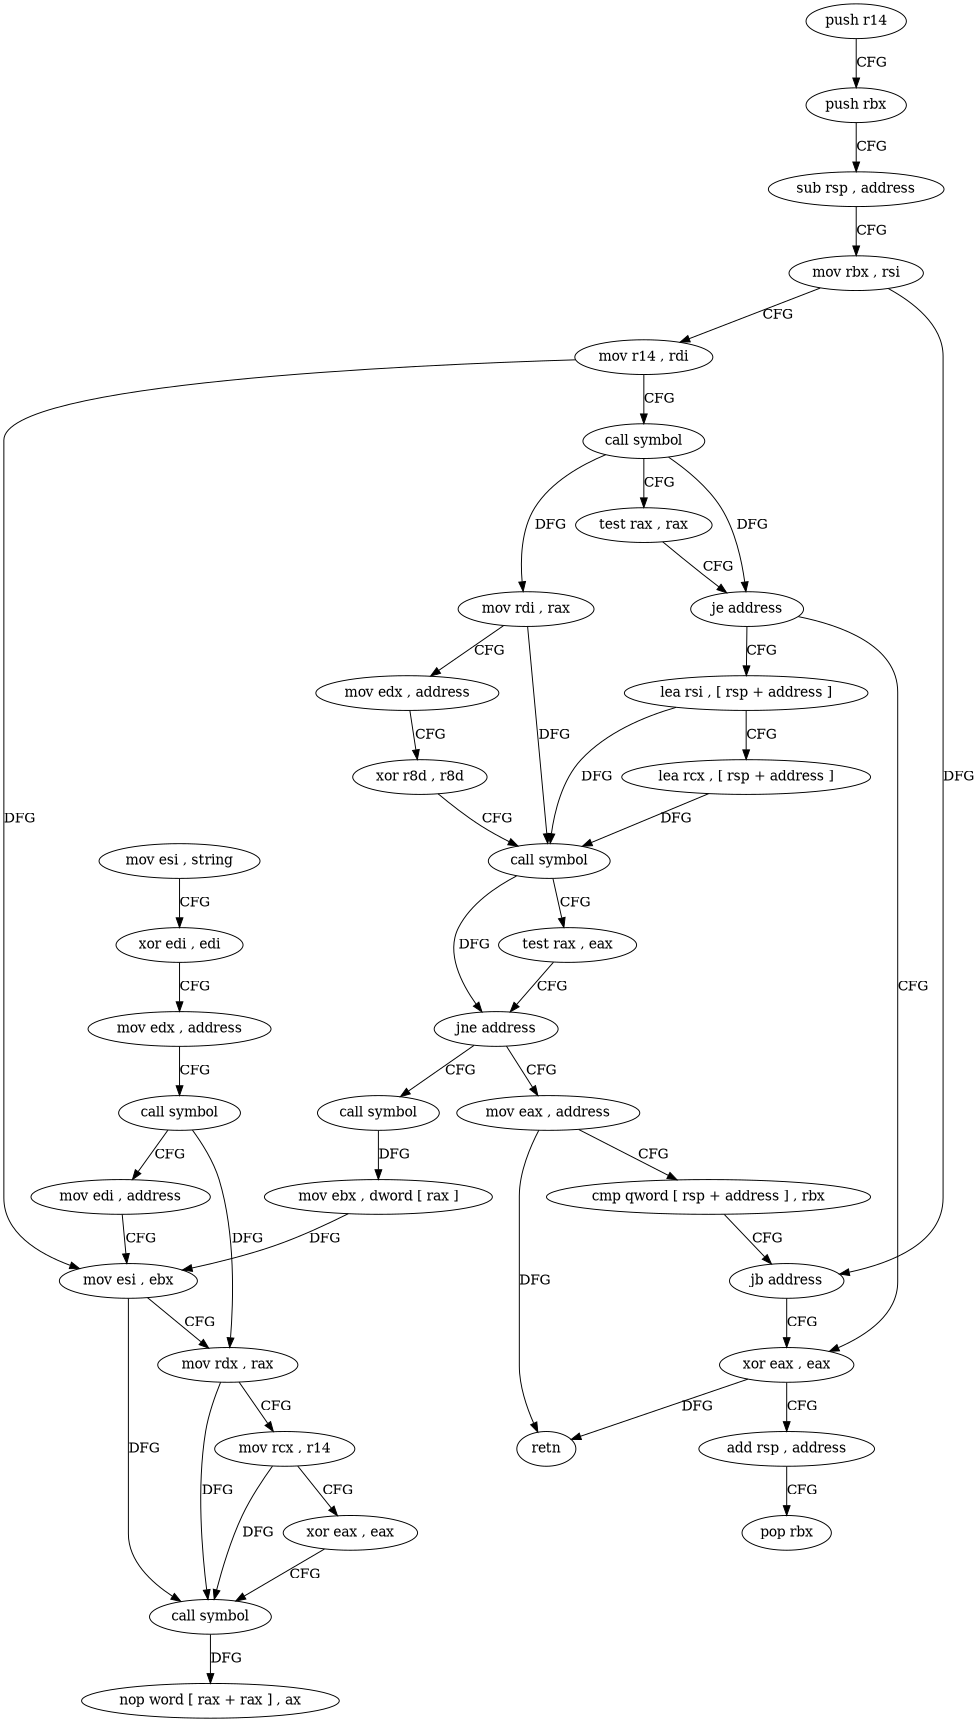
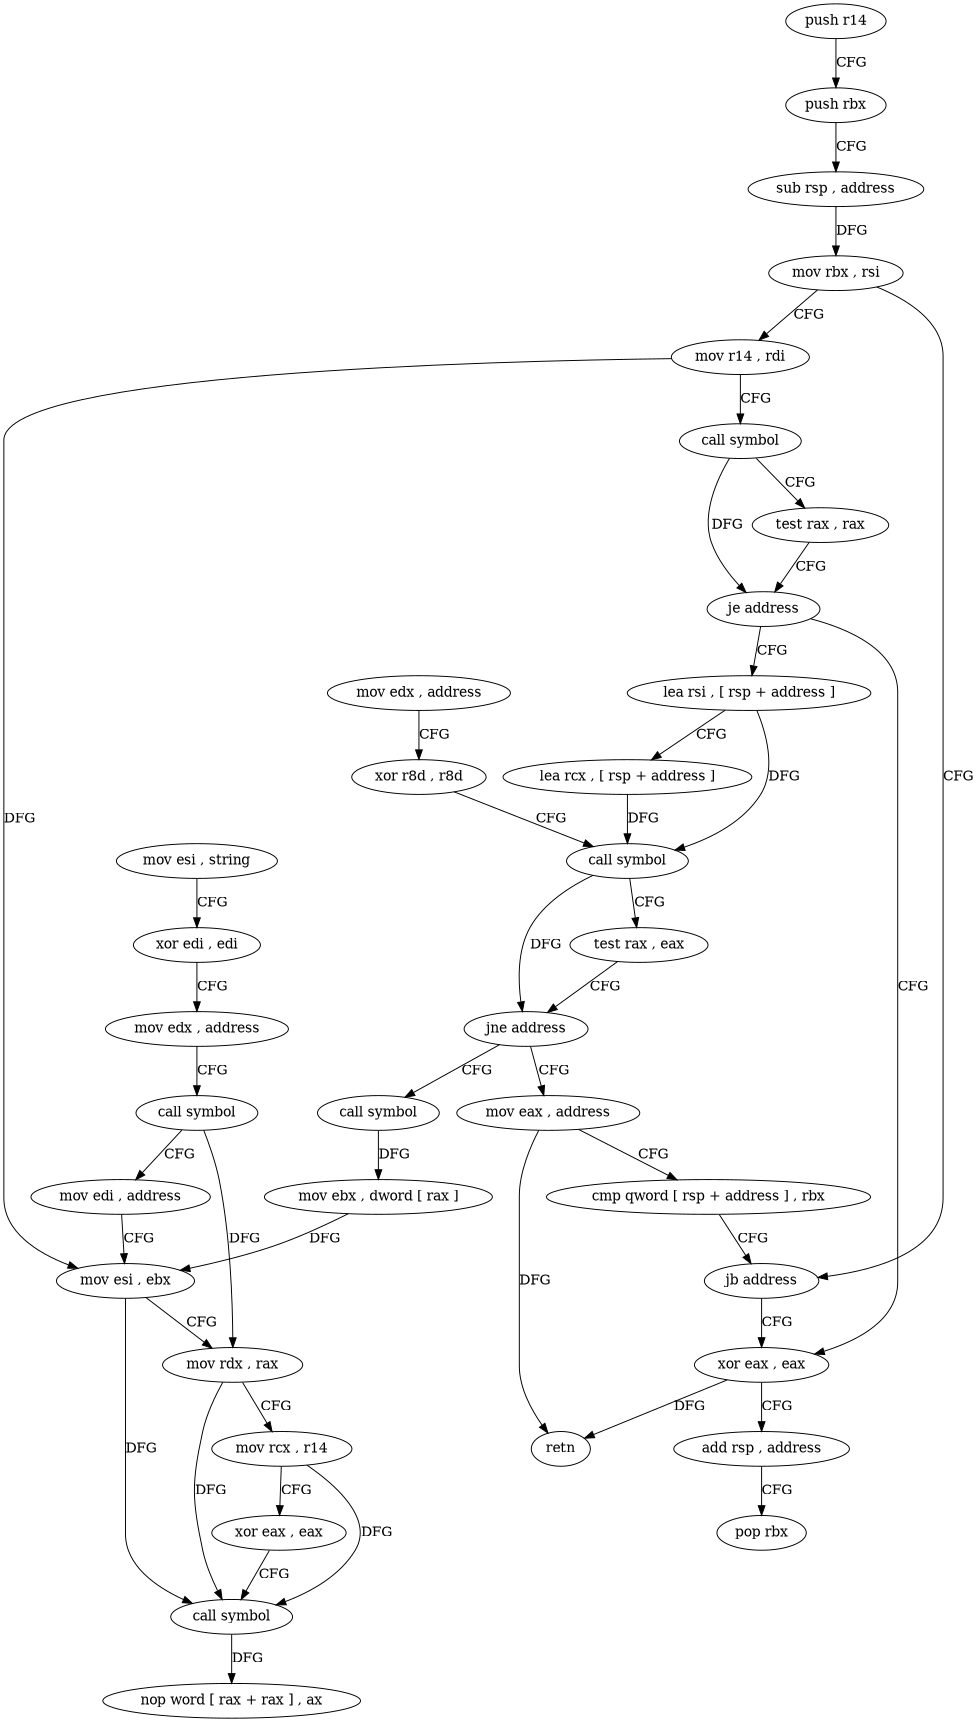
(872, 231) -> (852, 231)
(526, 609) -> none
(959, 777) -> (959, 777)
